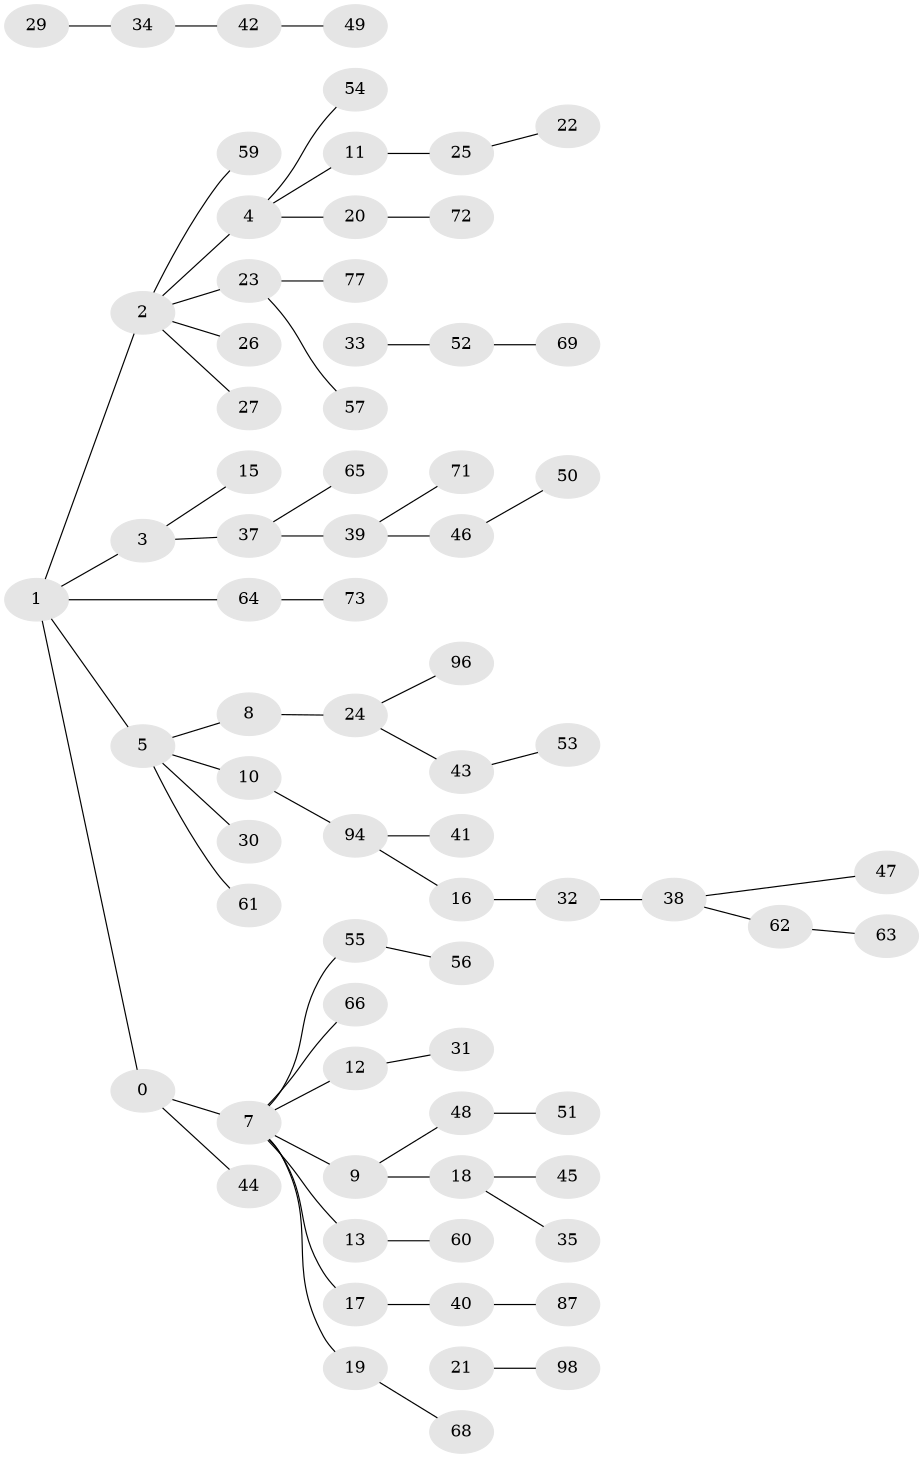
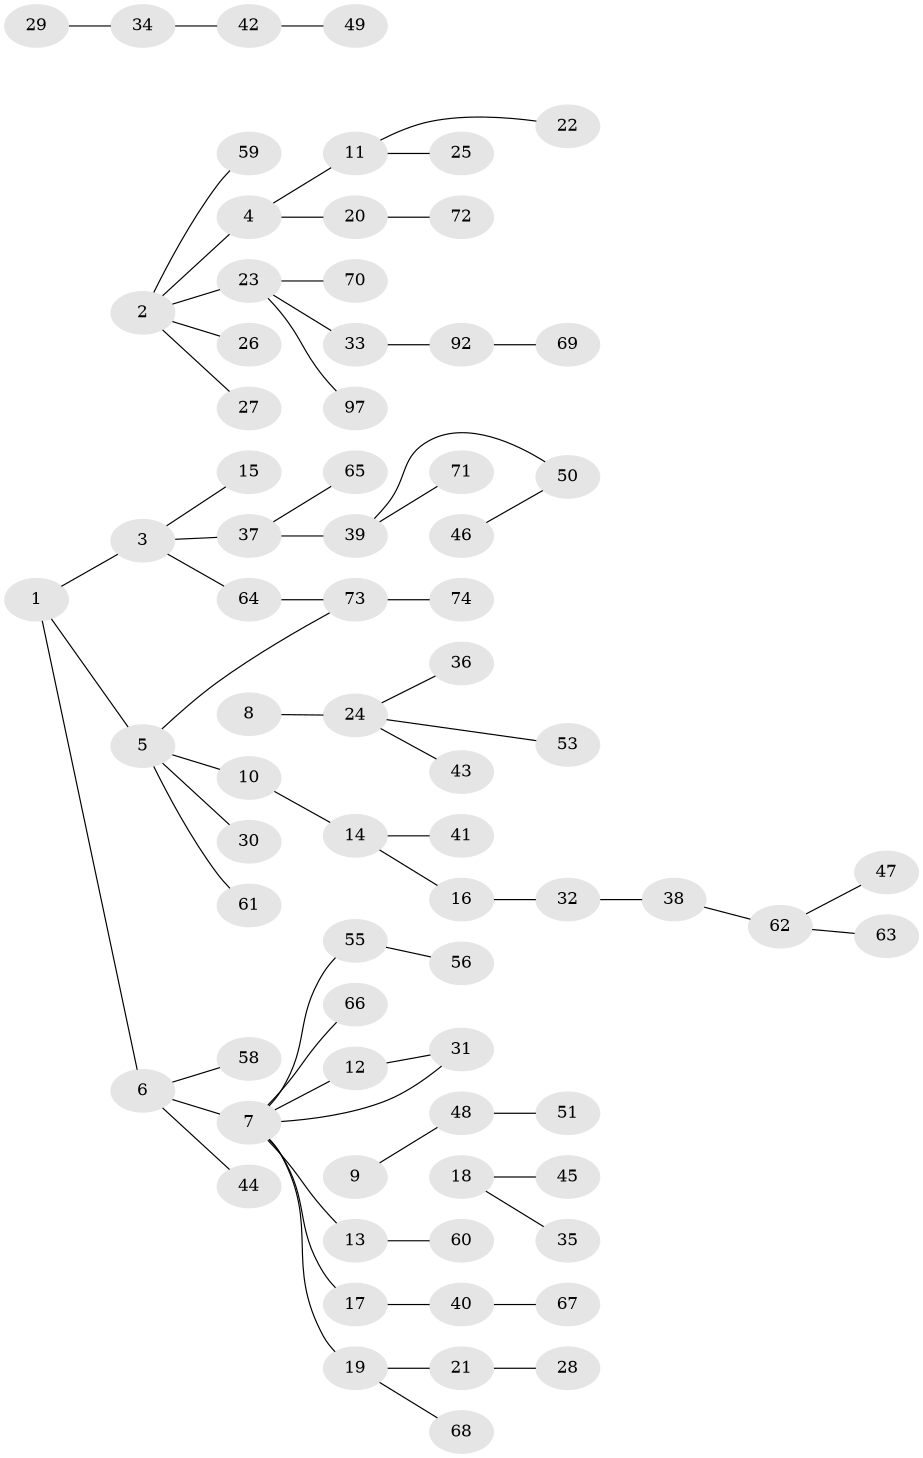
(355, 90) -> none
(515, 140) -> (457, 118)
(355, 281) -> (355, 281)
none -> (302, 313)
(462, 345) -> (462, 345)
(355, 408) -> (355, 408)
(90, 456) -> none
(409, 536) -> (441, 436)
(143, 600) -> (196, 570)
none -> (462, 600)
(462, 663) -> (462, 663)
(196, 730) -> (242, 665)
(515, 758) -> (461, 730)
(355, 836) -> (355, 836)
(780, 886) -> (834, 900)
none -> (249, 1059)
(143, 1091) -> (143, 1091)
(302, 1150) -> (366, 1107)
(409, 1177) -> none
(568, 1305) -> (568, 1305)
none -> (409, 1368)
(568, 1368) -> (568, 1368)
